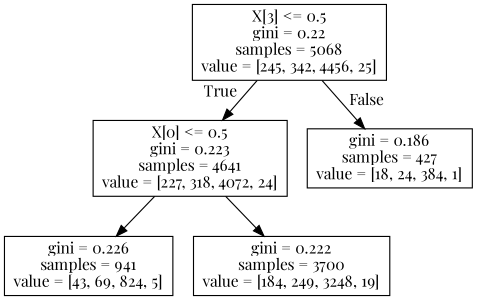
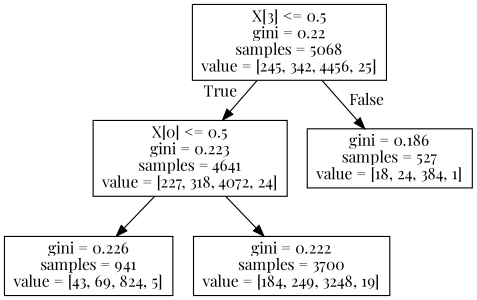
(390, 158) -> (390, 158)
